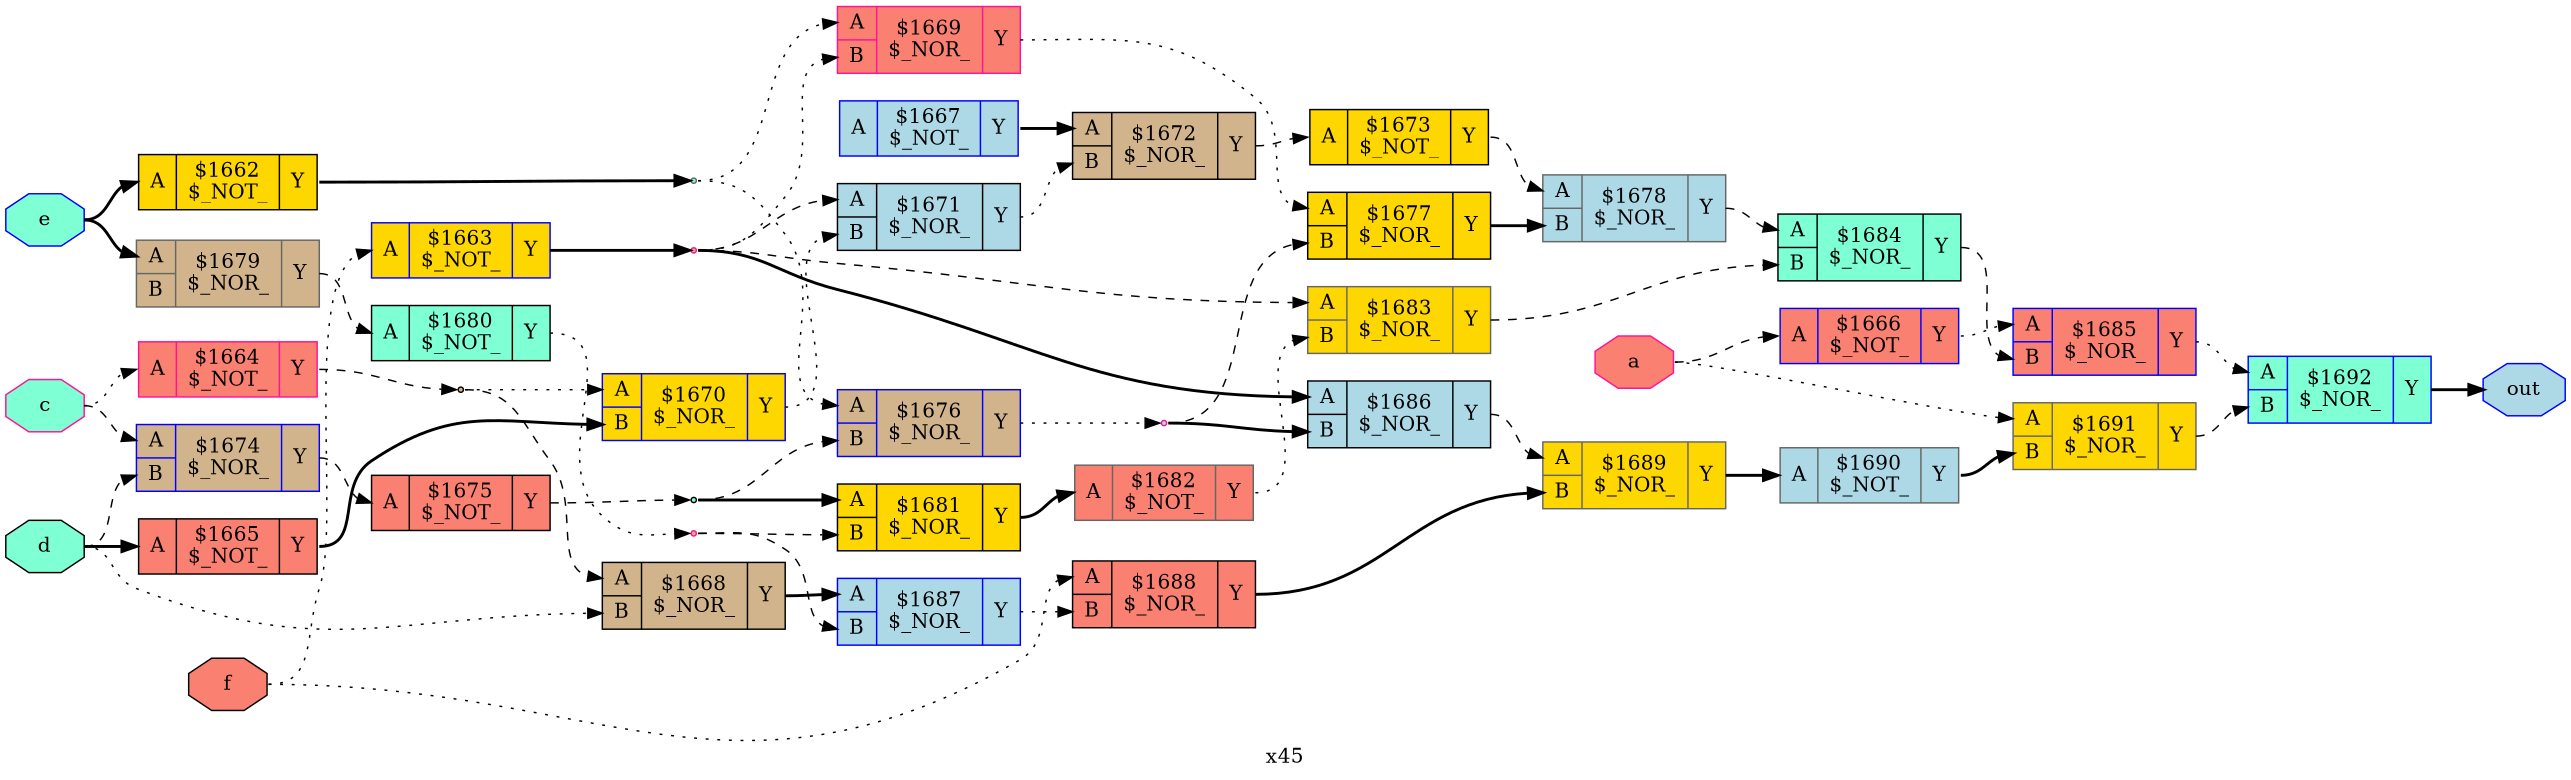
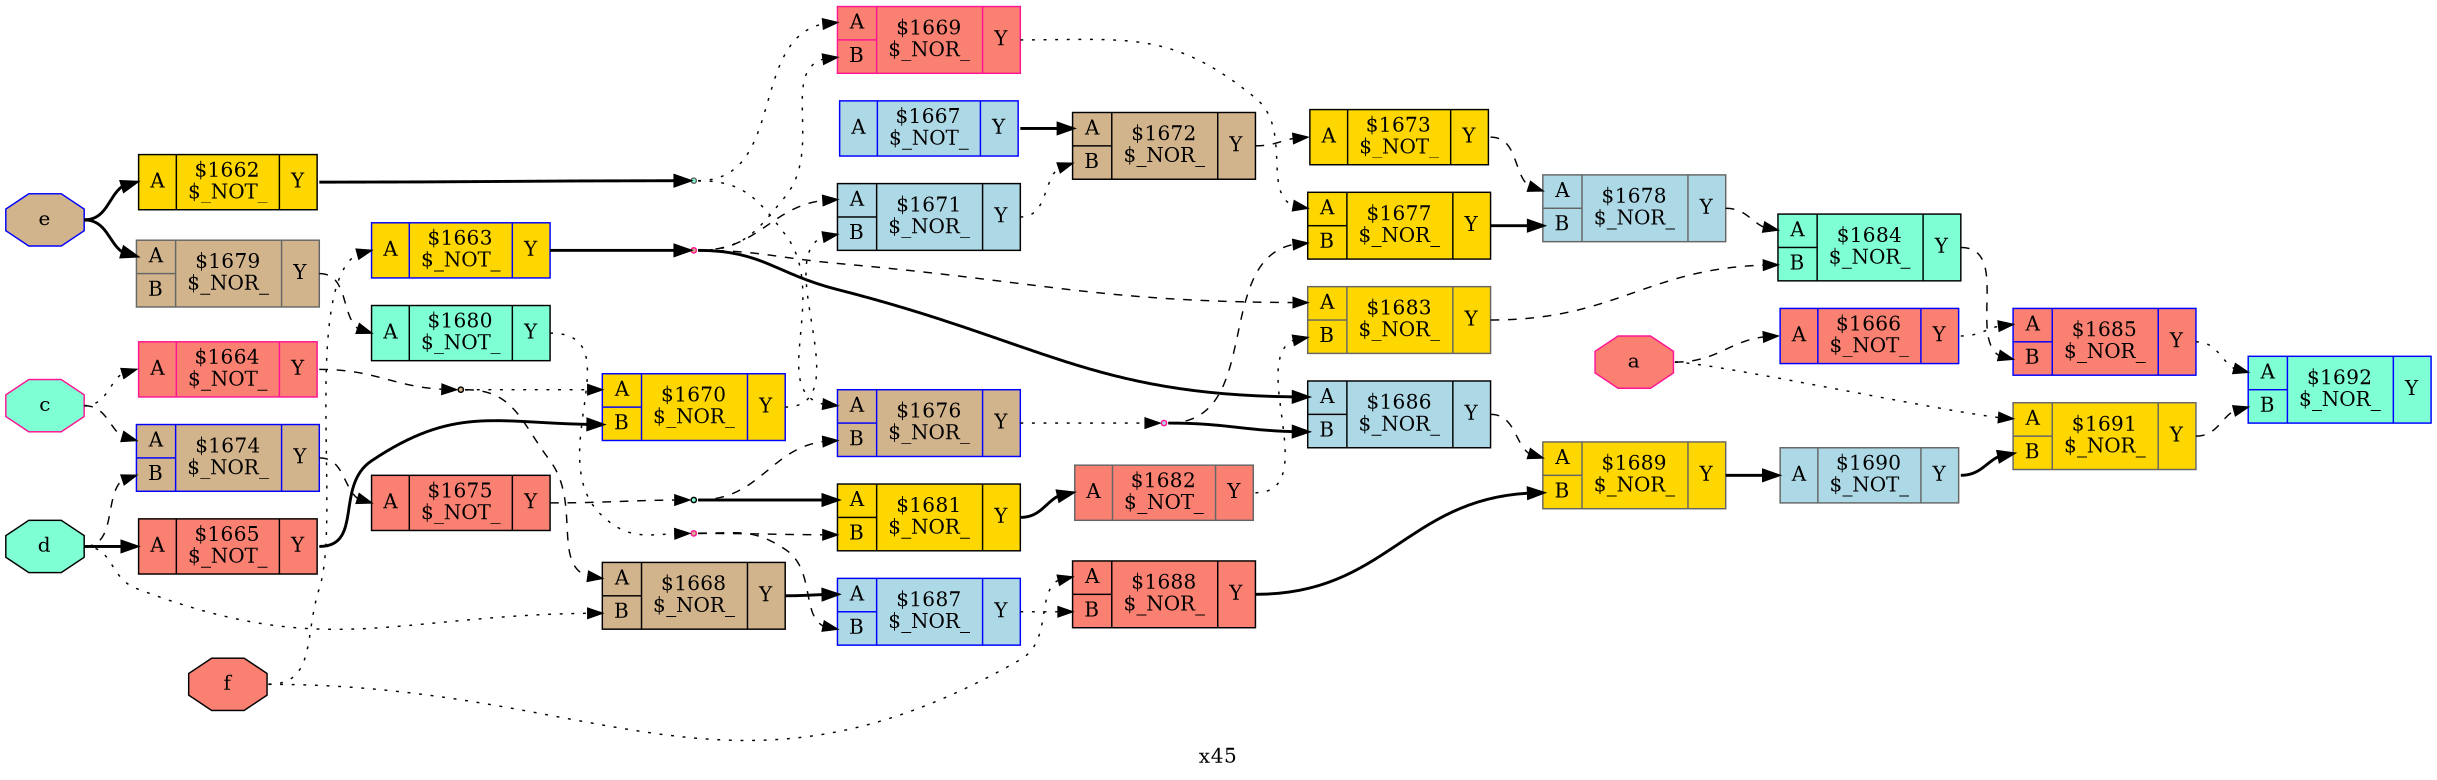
(45, 220) -> (45, 220)
(2524, 390) -> none
